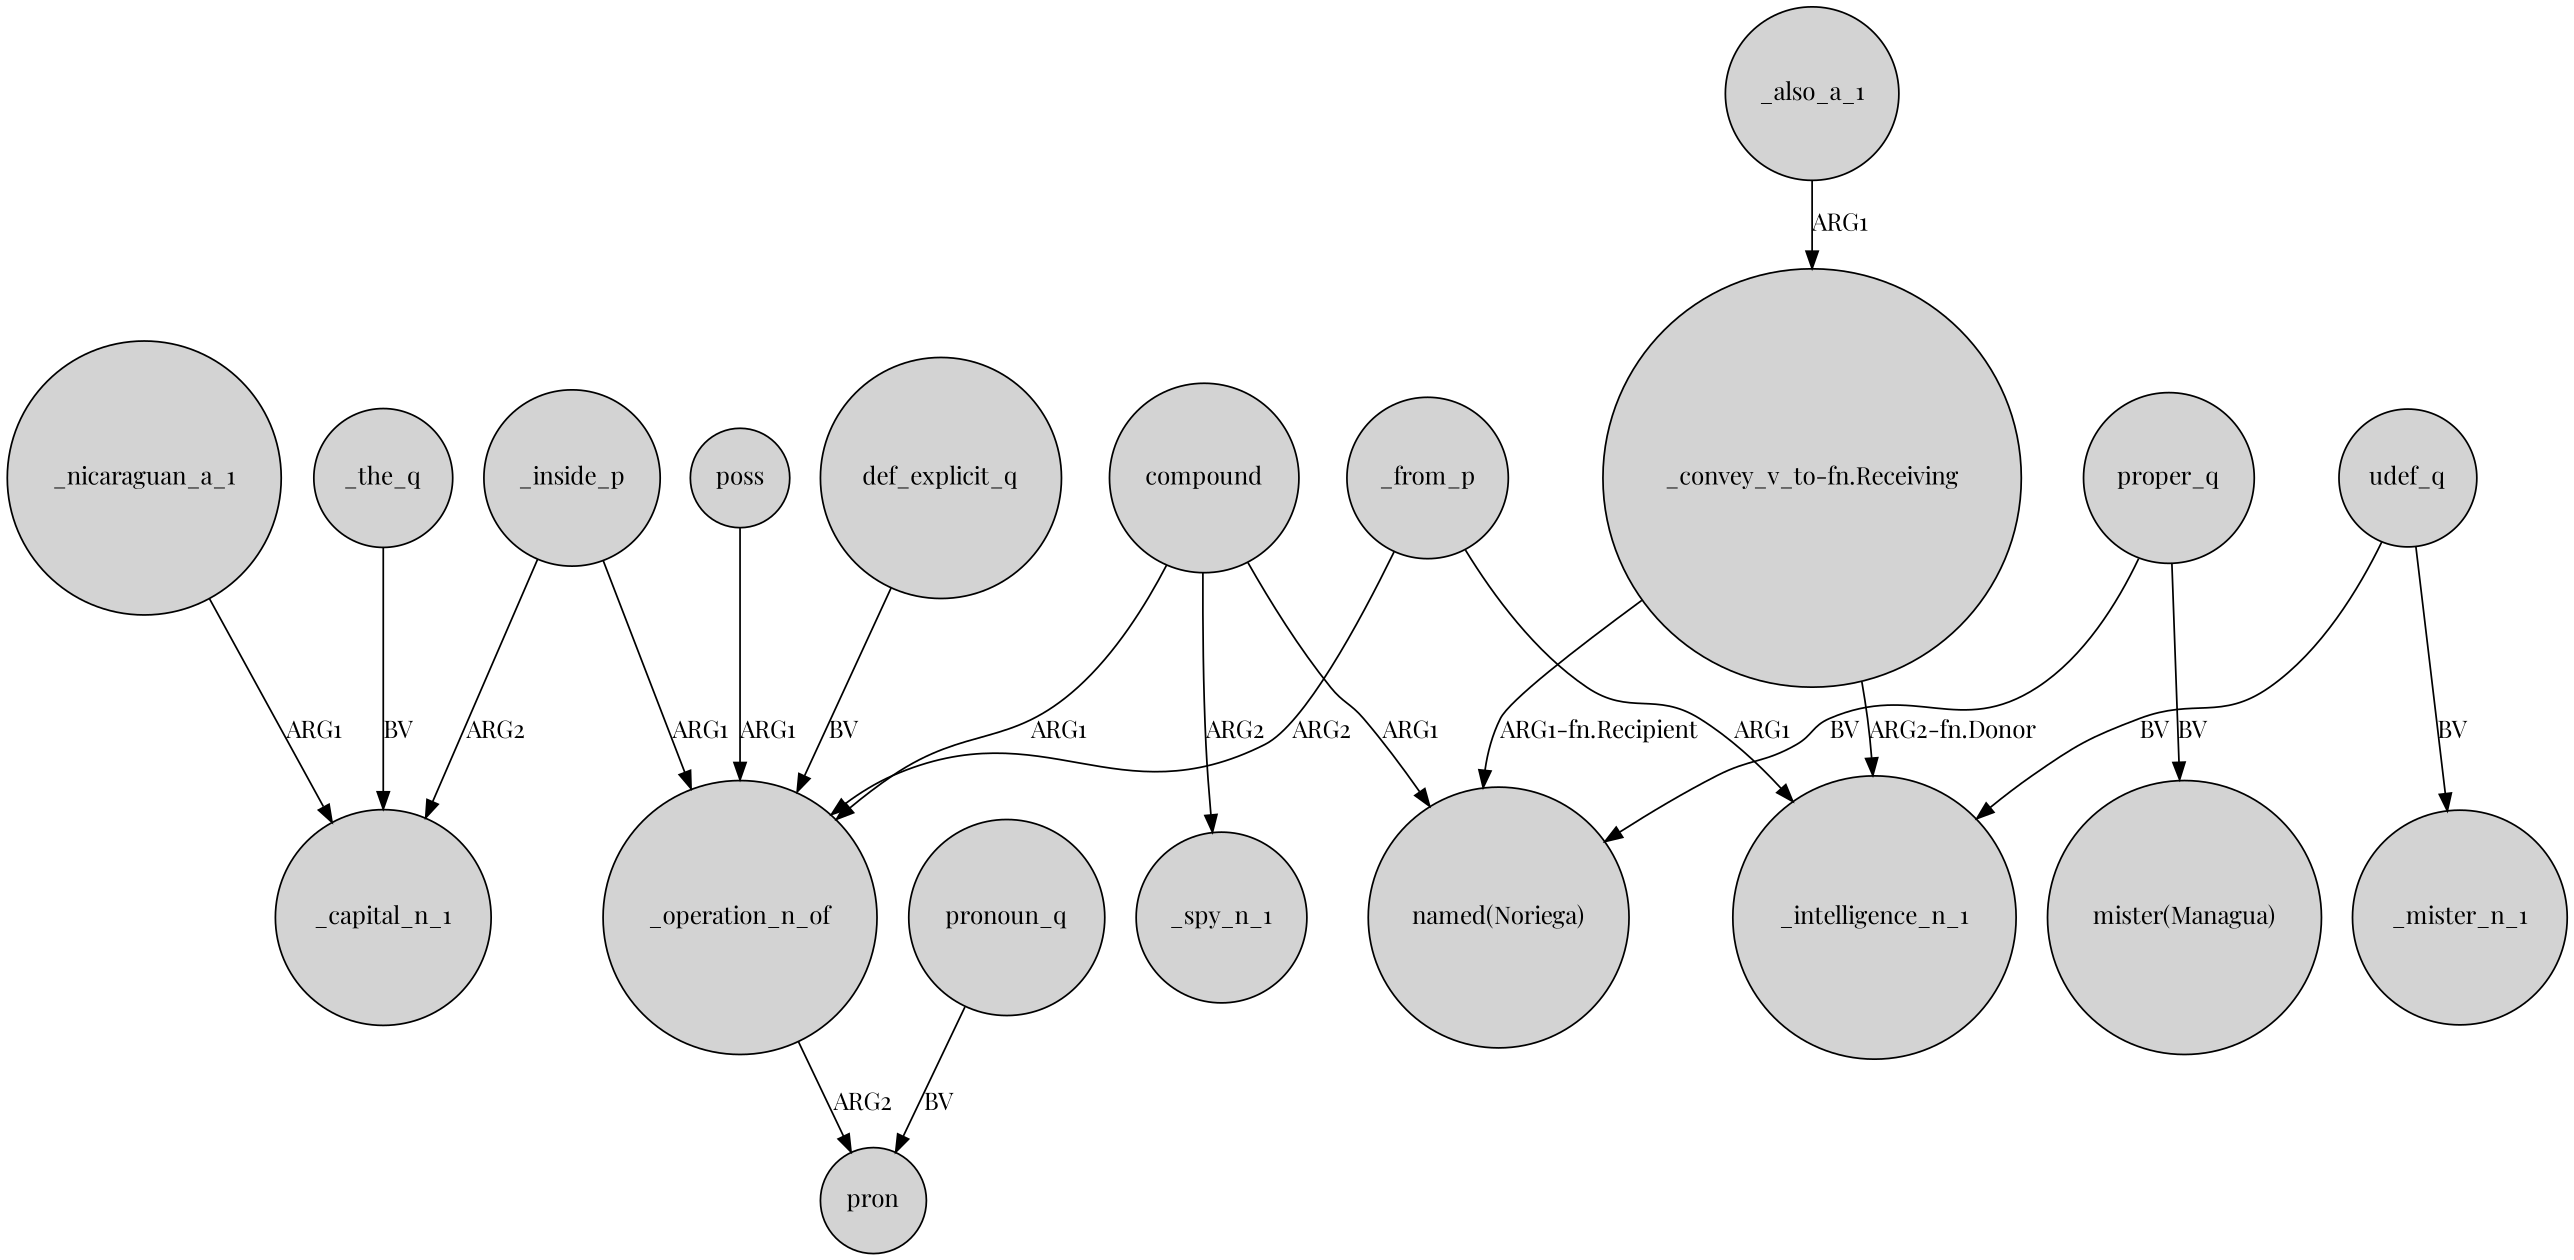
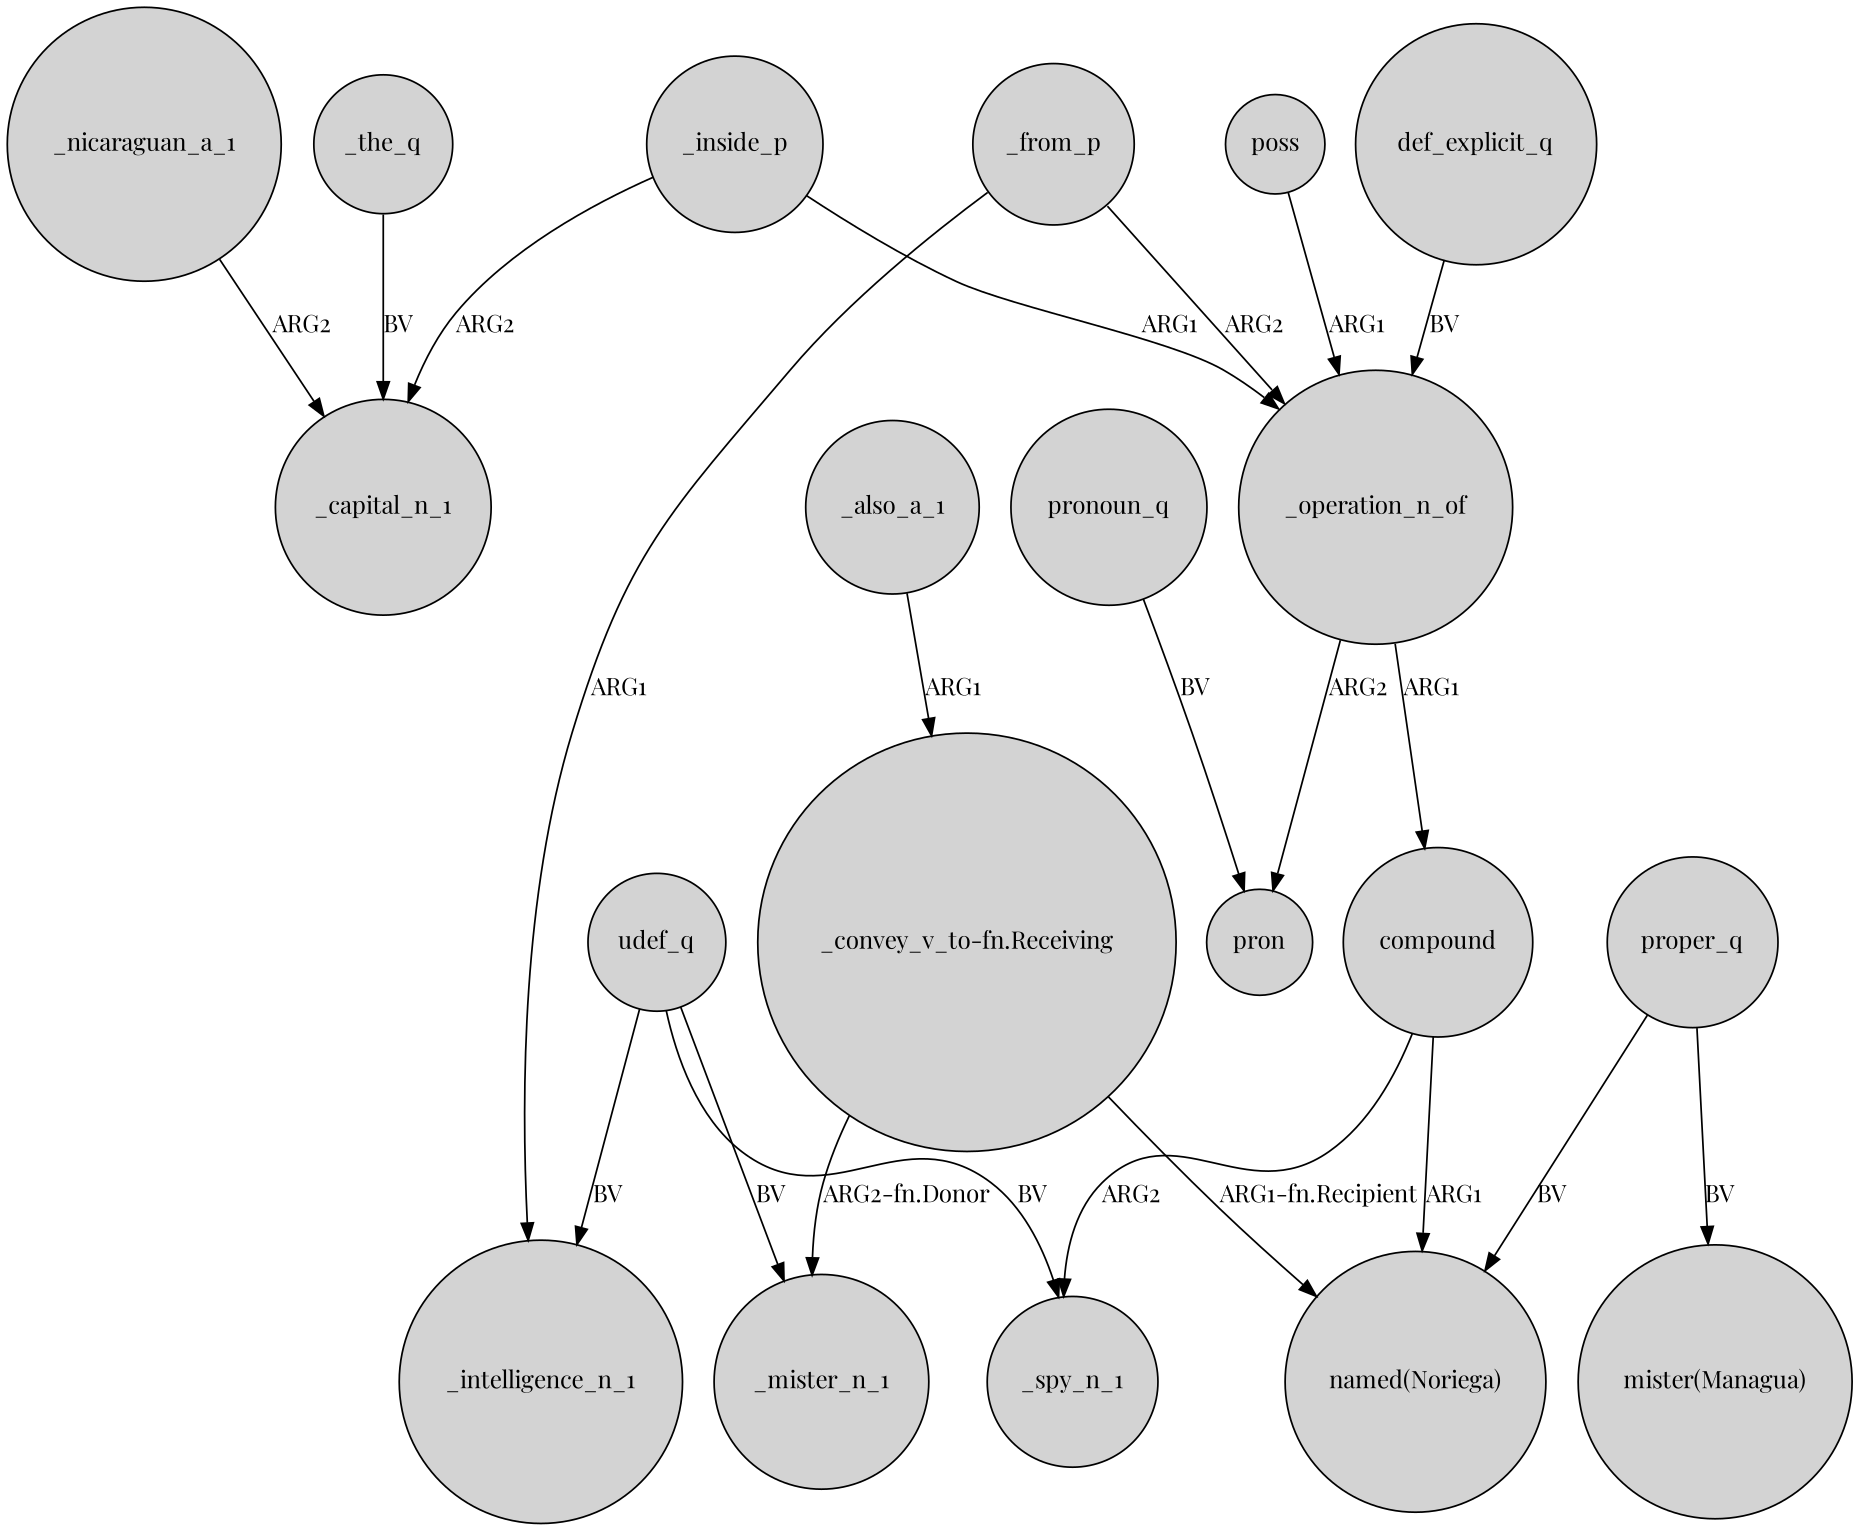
(1033, 718) -> (1409, 737)
(1868, 720) -> (822, 1188)
(315, 732) -> (302, 326)
none -> (844, 1172)
